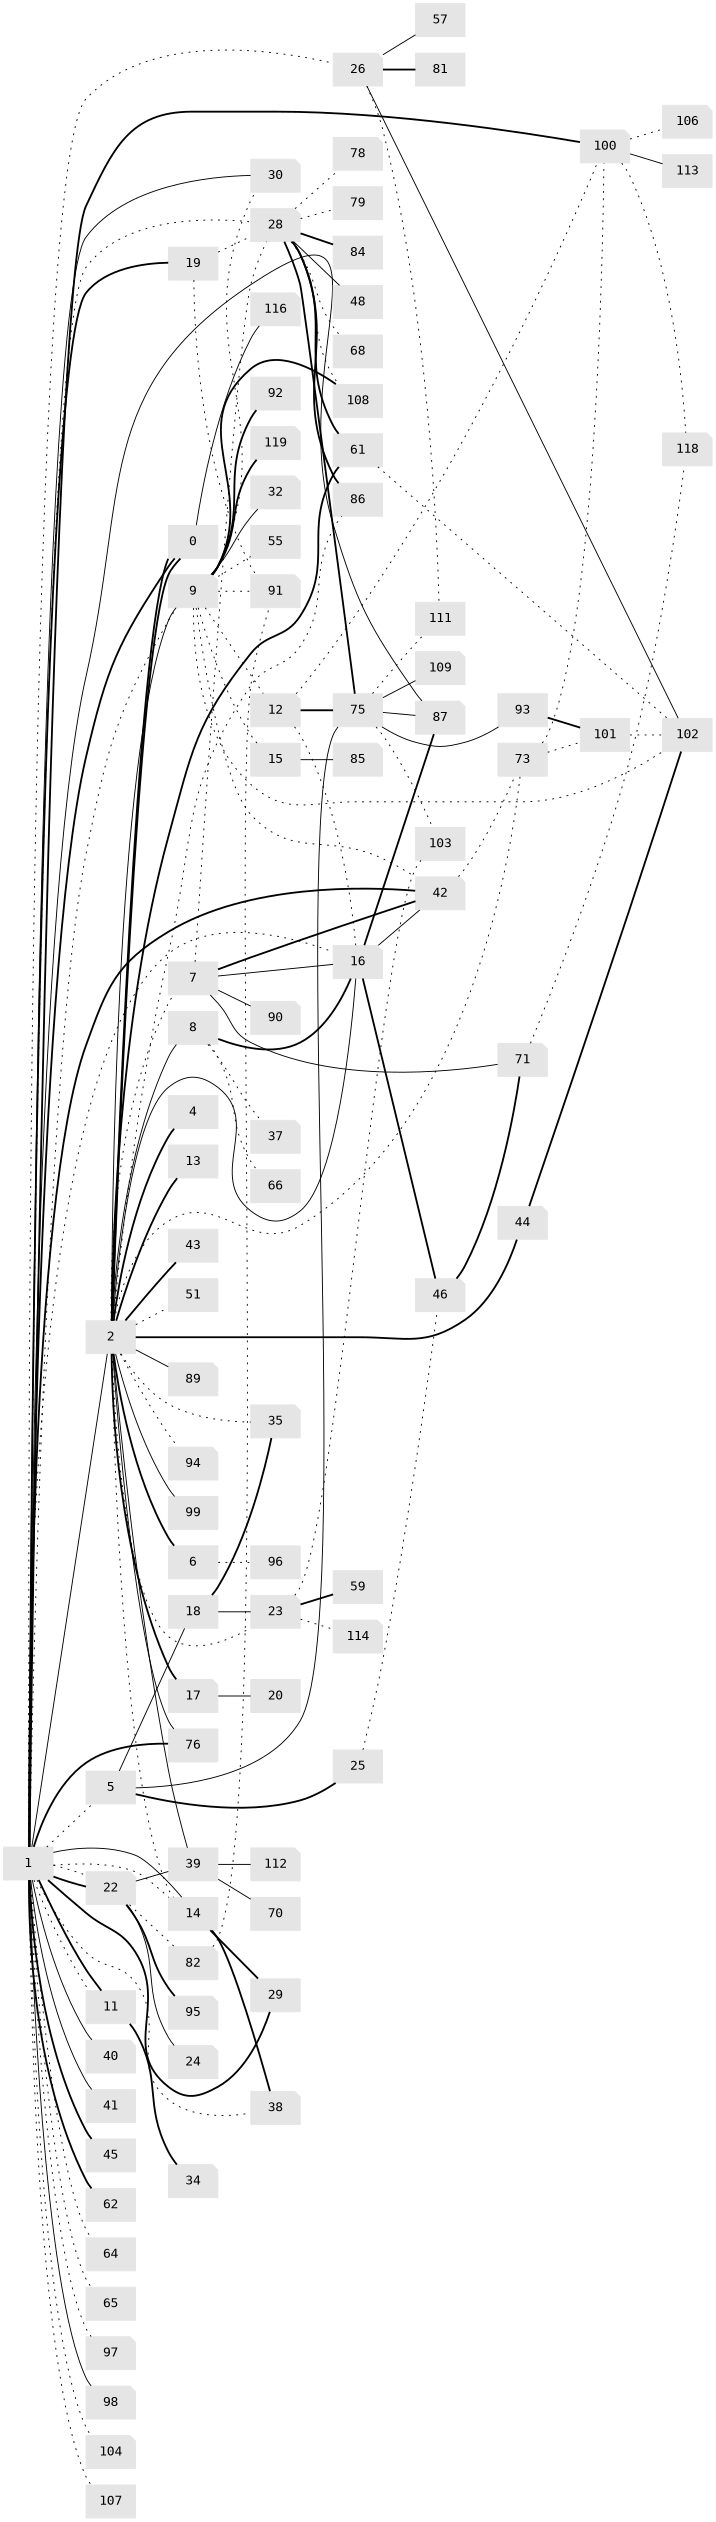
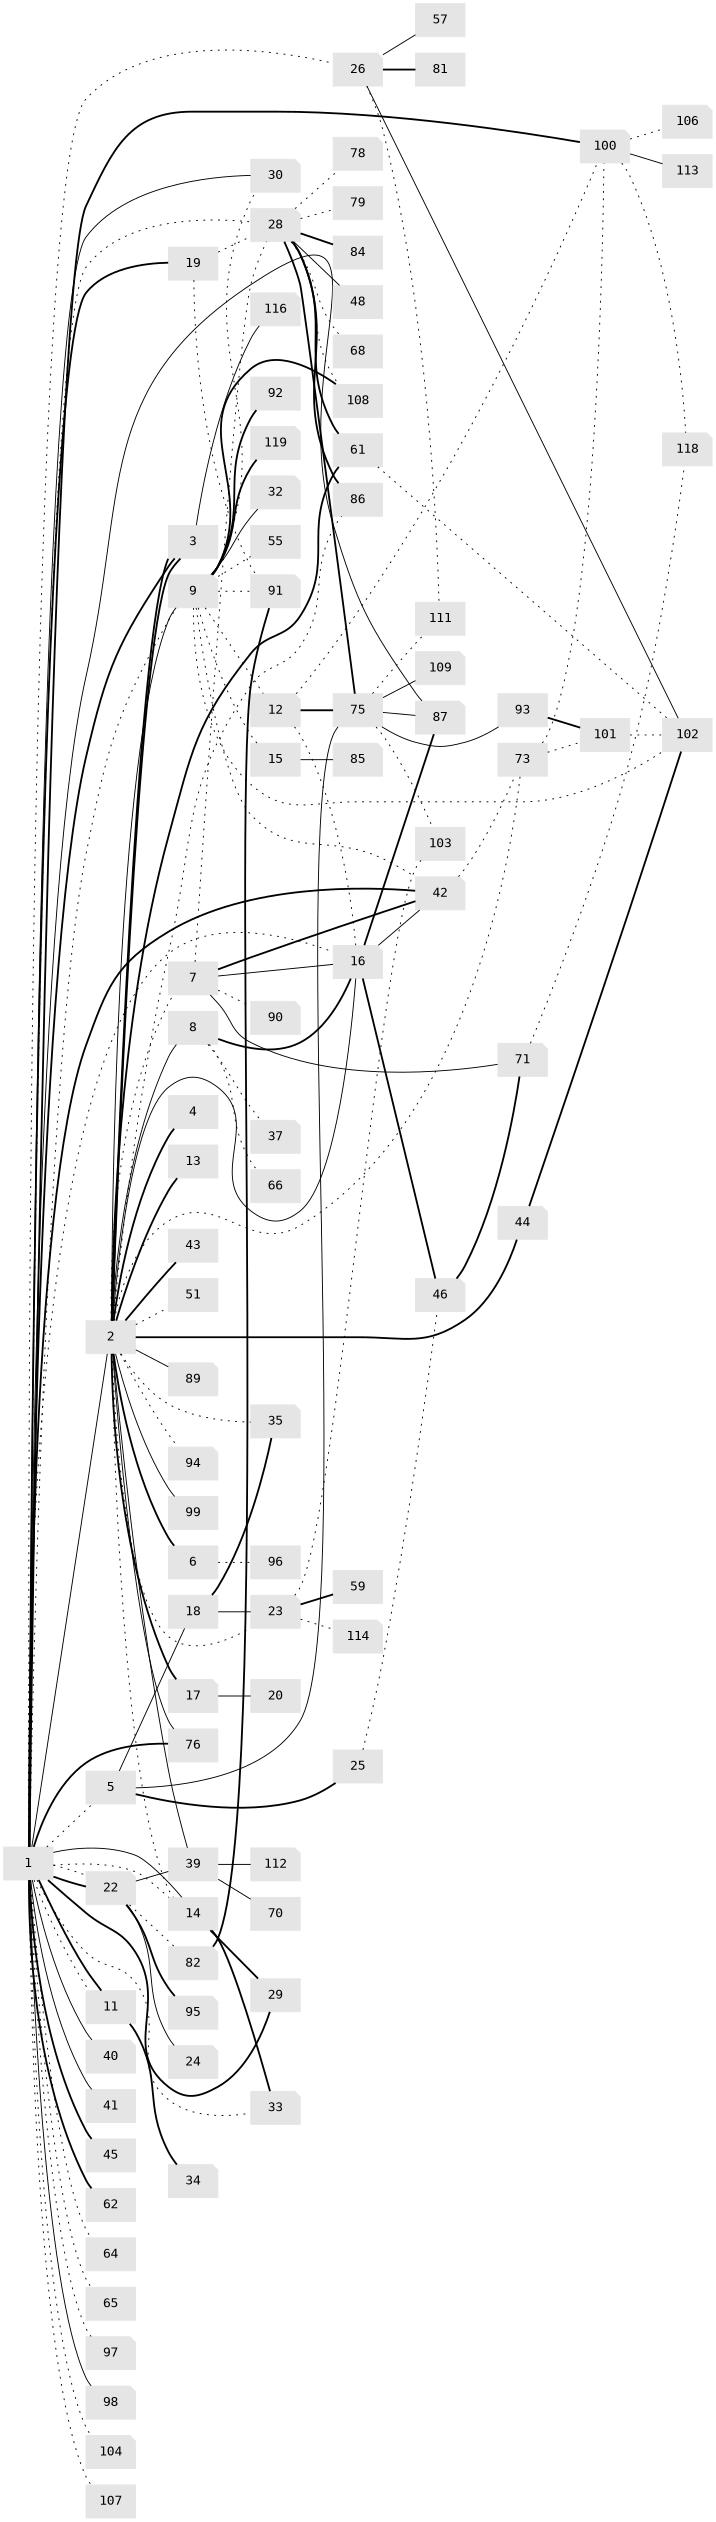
(193, 542) -> (193, 542)
(234, 998) -> (234, 998)
(247, 1278) -> (247, 1278)
(275, 2108) -> (275, 2108)
